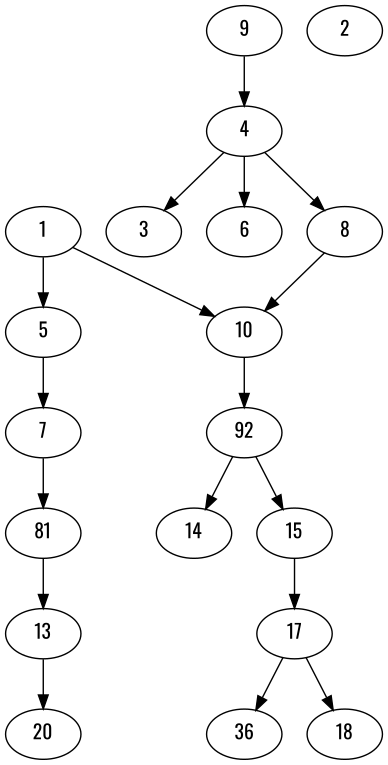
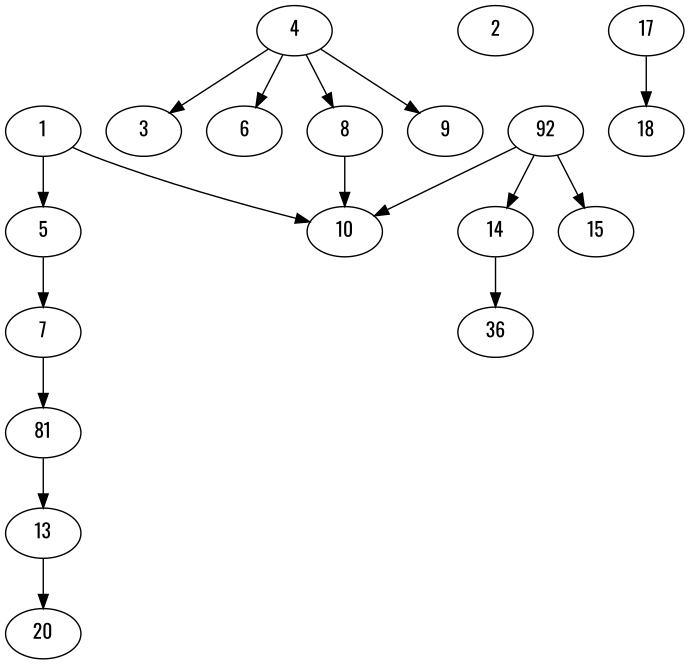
(244, 74) -> (364, 77)
(244, 376) -> (452, 178)
(295, 577) -> none
(273, 678) -> (496, 275)
